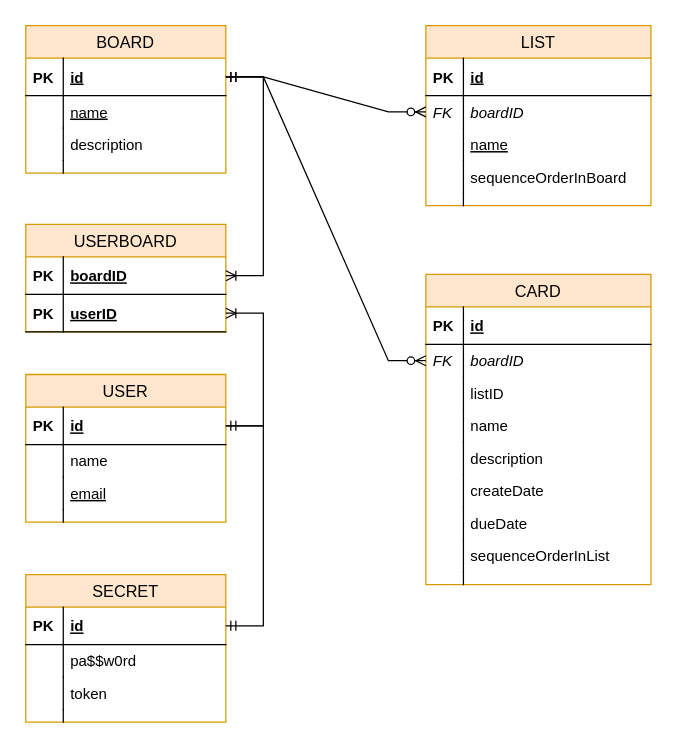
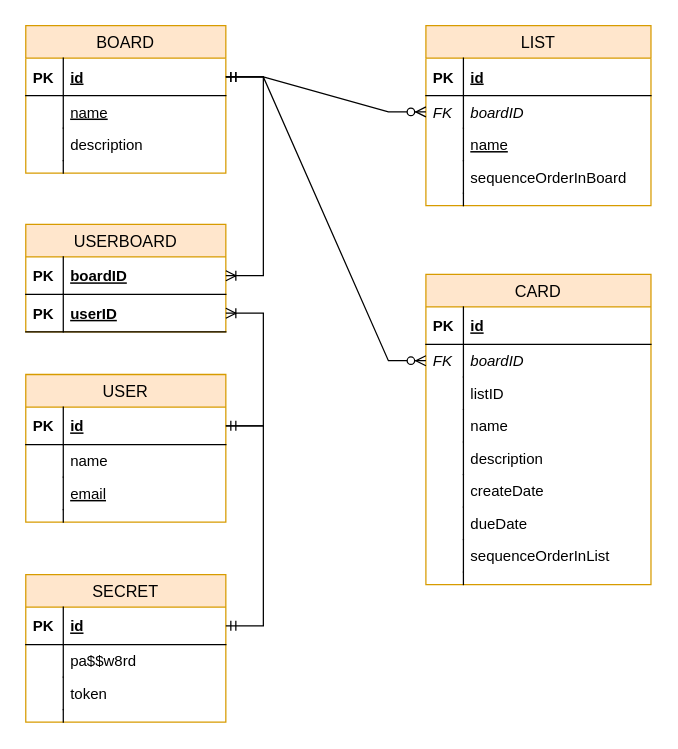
(104, 661) -> (104, 661)
